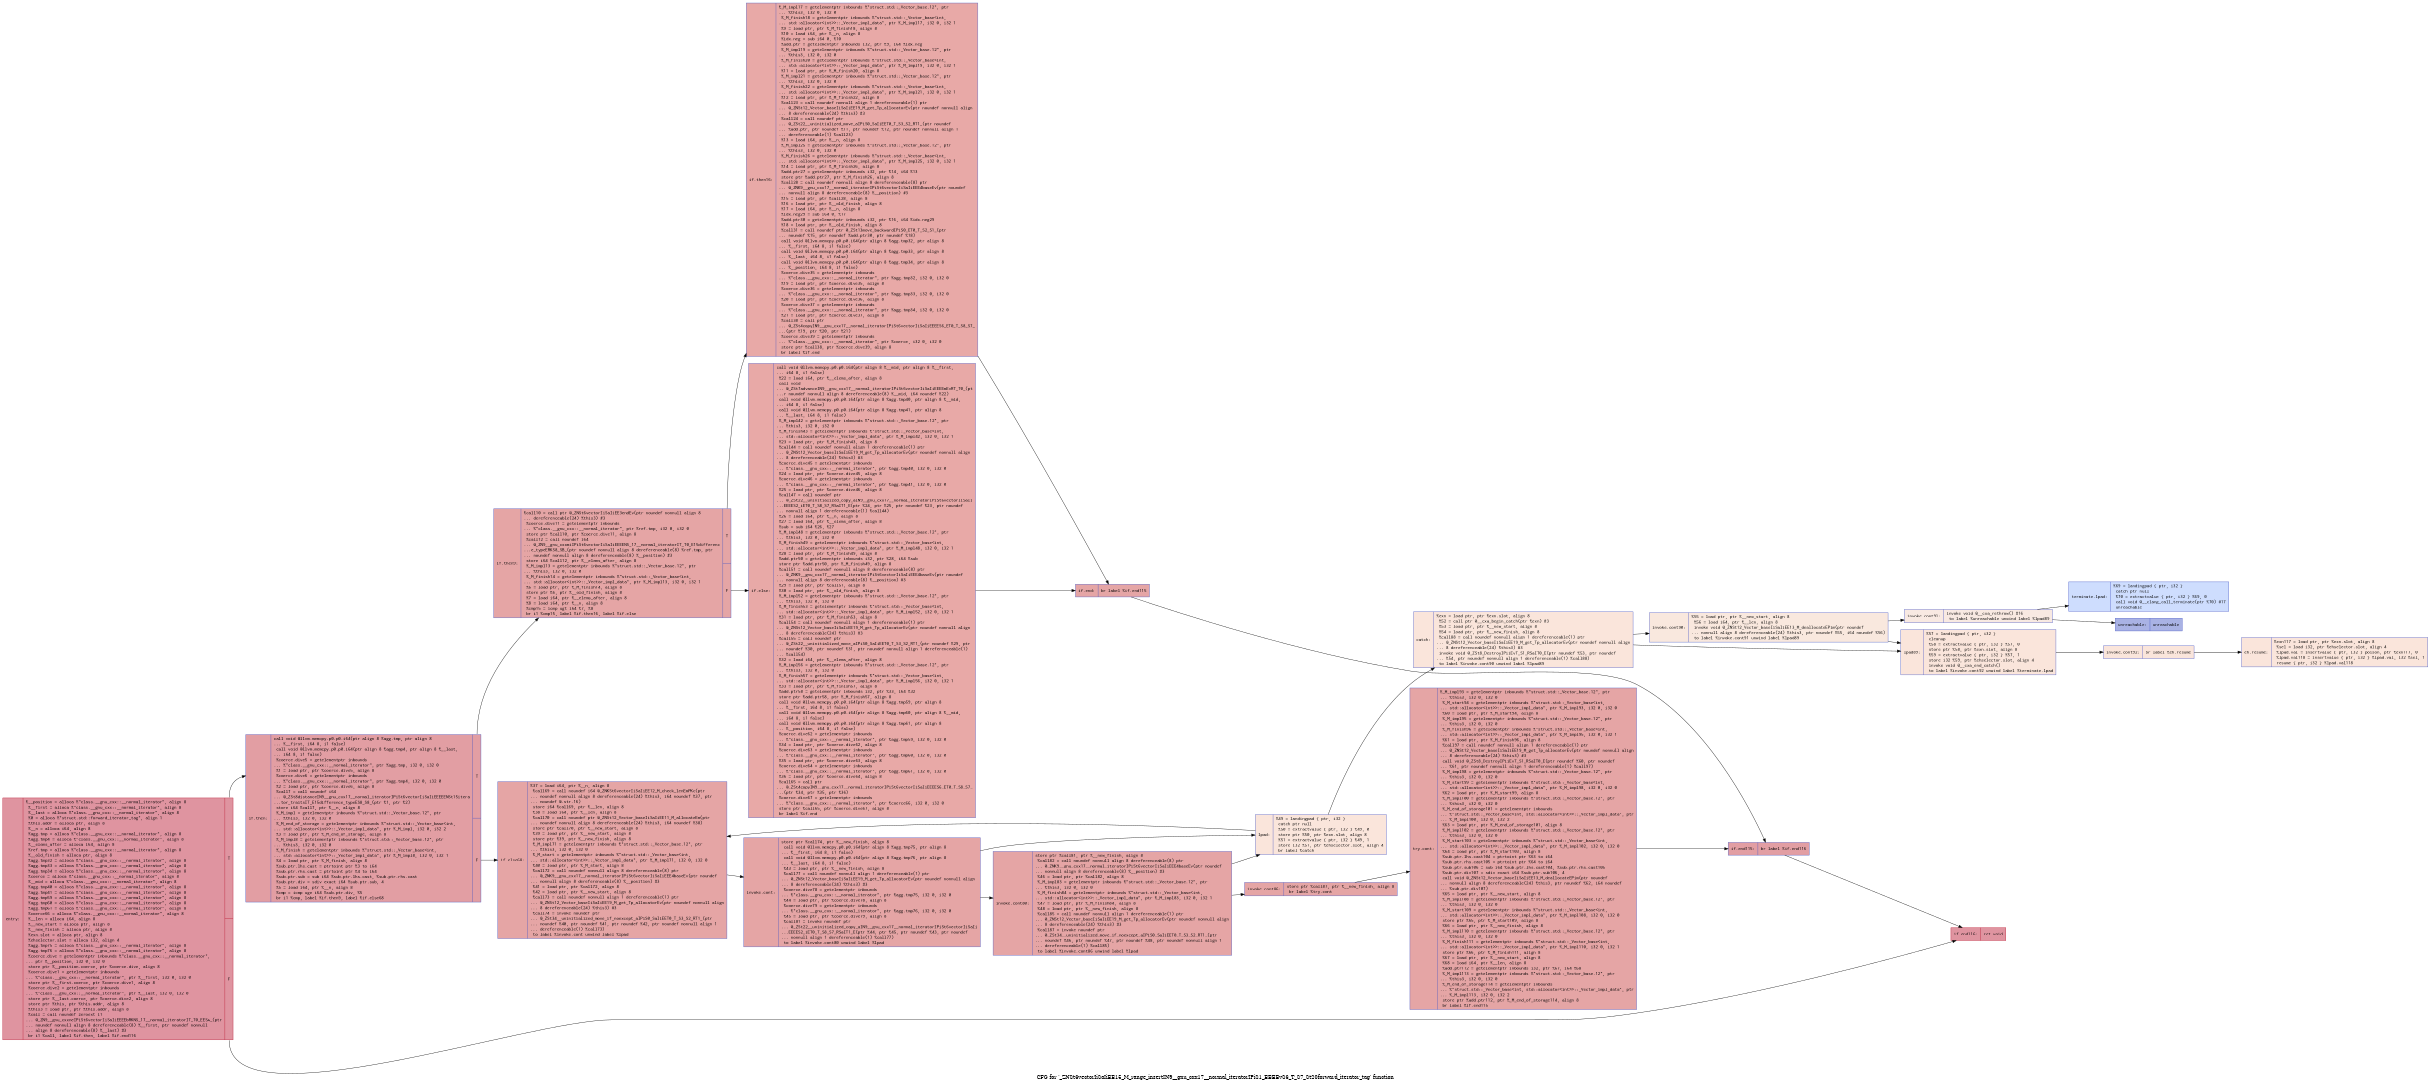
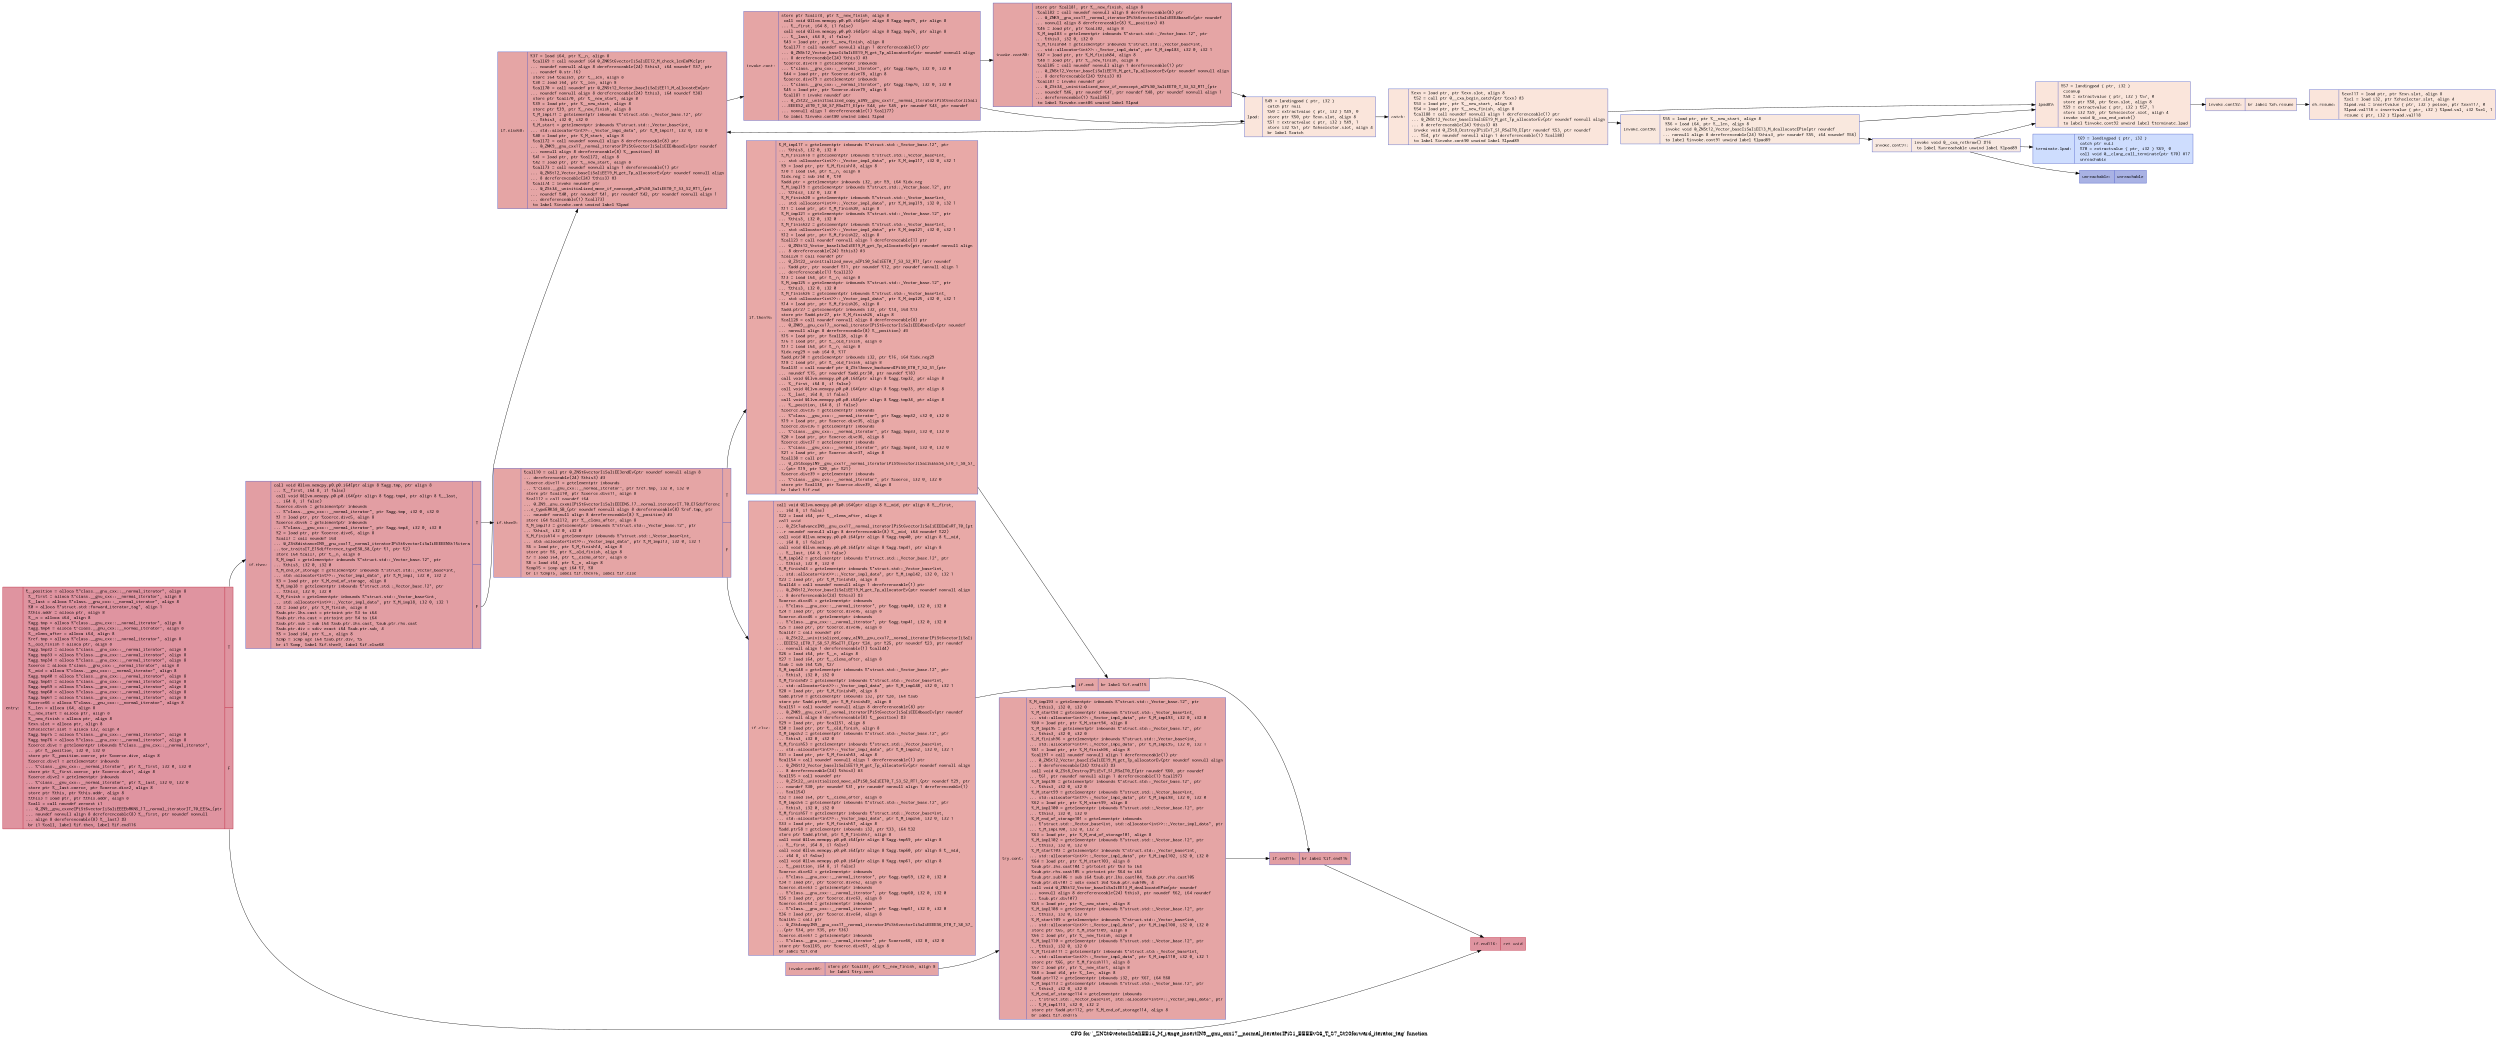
none -> (2003, 131)
(1236, 895) -> none
